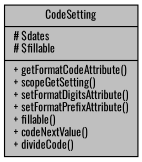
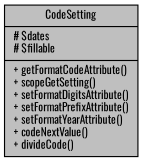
(34, 120) -> (68, 120)
